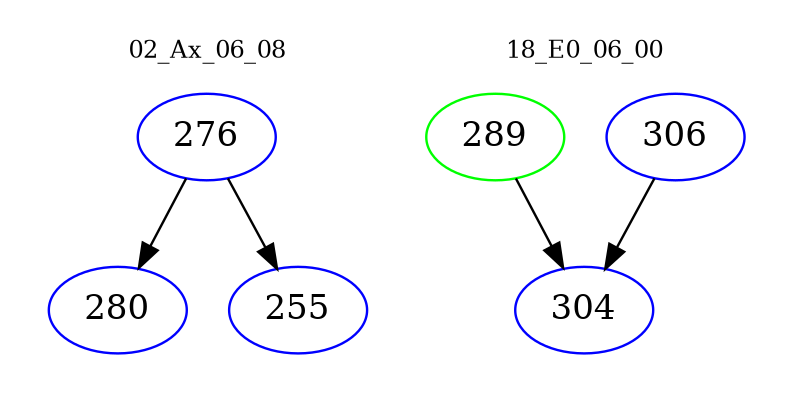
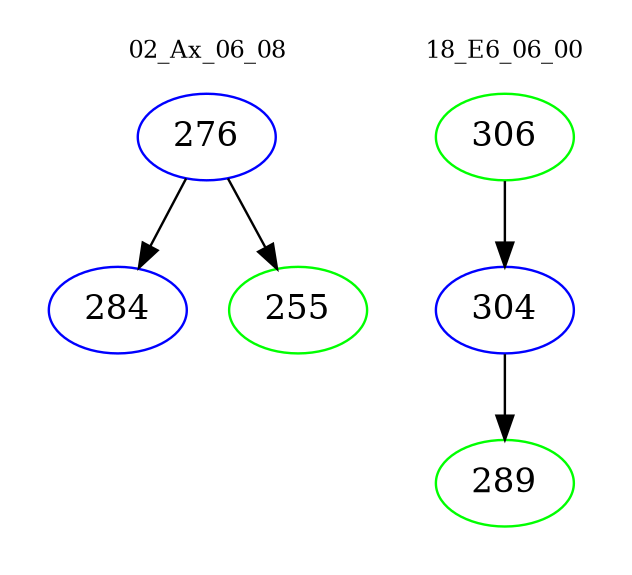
(585, 52) -> (505, 52)
(676, 137) -> (505, 137)
(534, 212) -> (505, 385)
(118, 310) -> (118, 310)
(298, 310) -> (298, 310)
